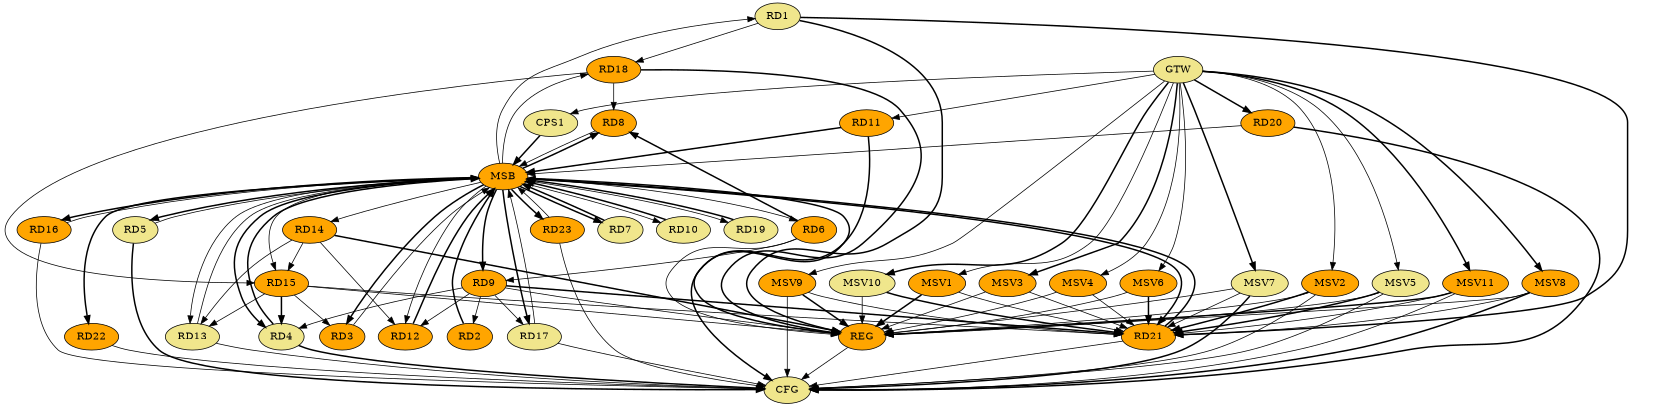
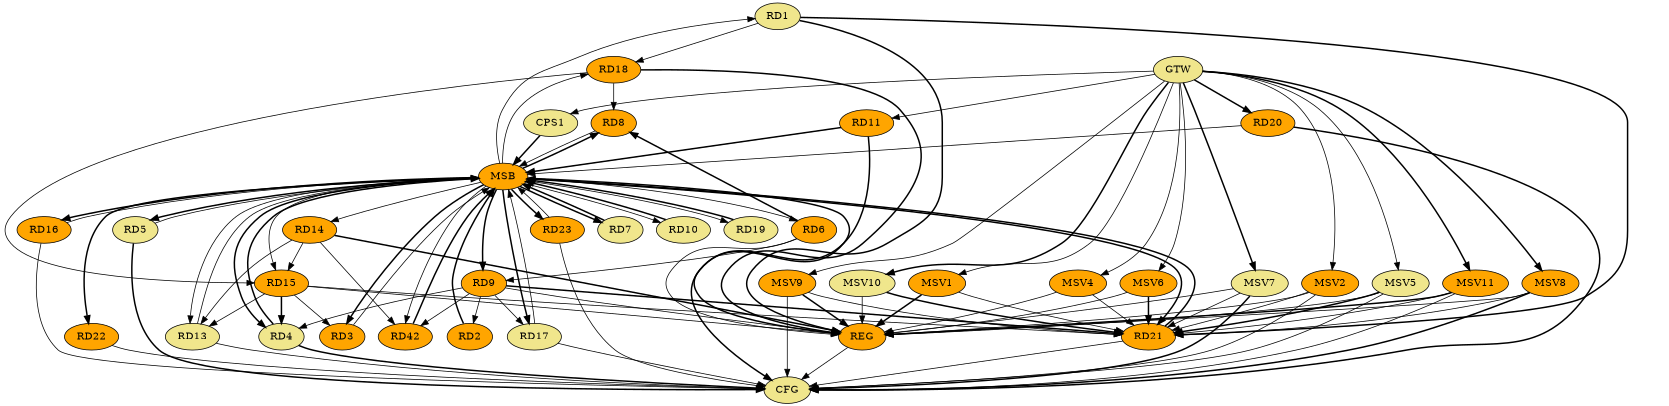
(1008, 283) -> none
(1244, 311) -> (1244, 311)
(405, 337) -> (405, 337)
